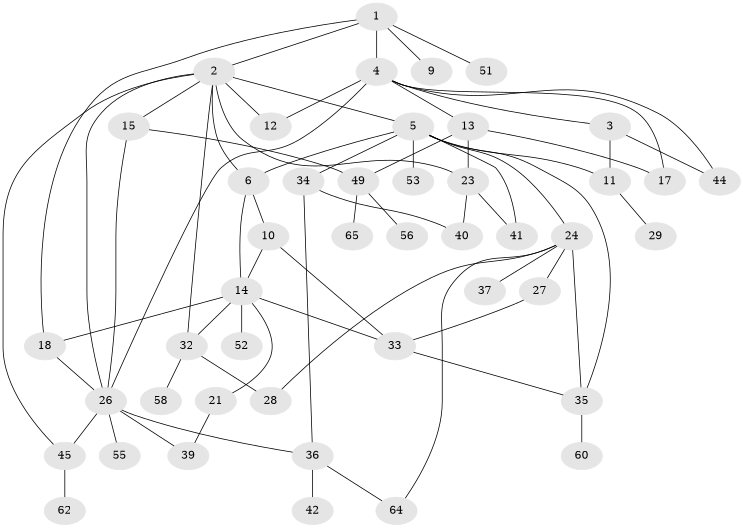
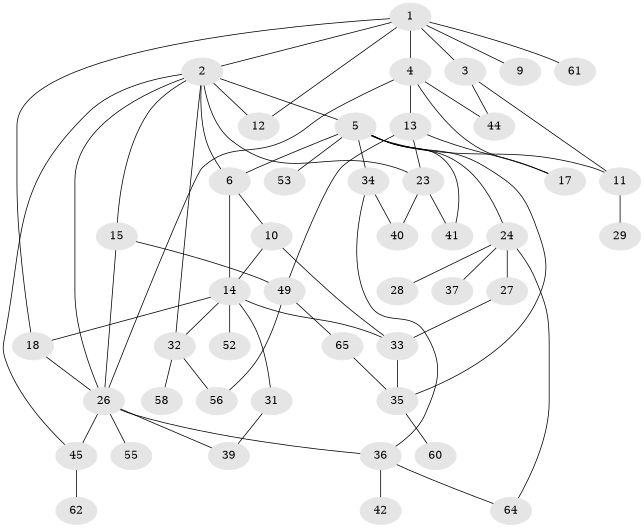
(486, 72) -> (575, 72)
(327, 97) -> (334, 72)
(490, 107) -> (438, 44)
(577, 319) -> (370, 374)
(229, 374) -> (196, 374)
(216, 401) -> (272, 401)
